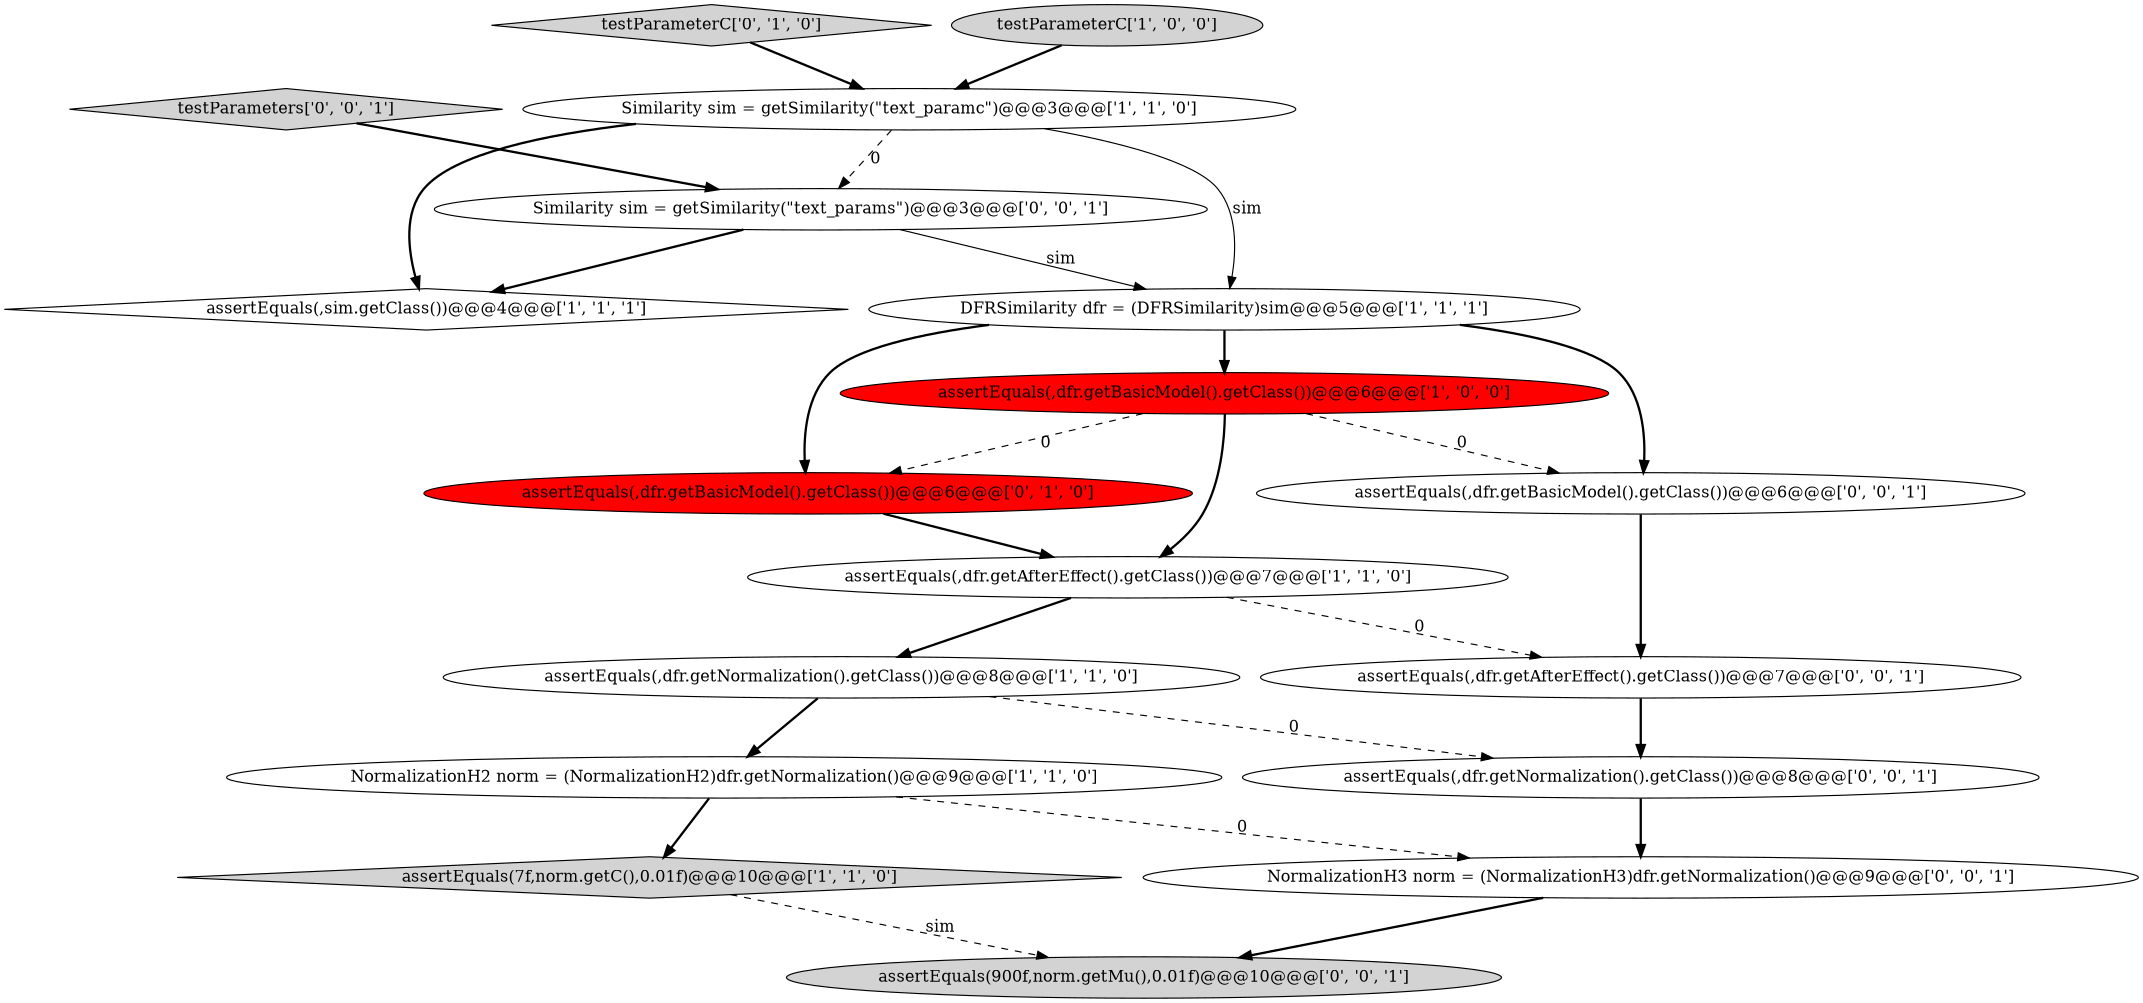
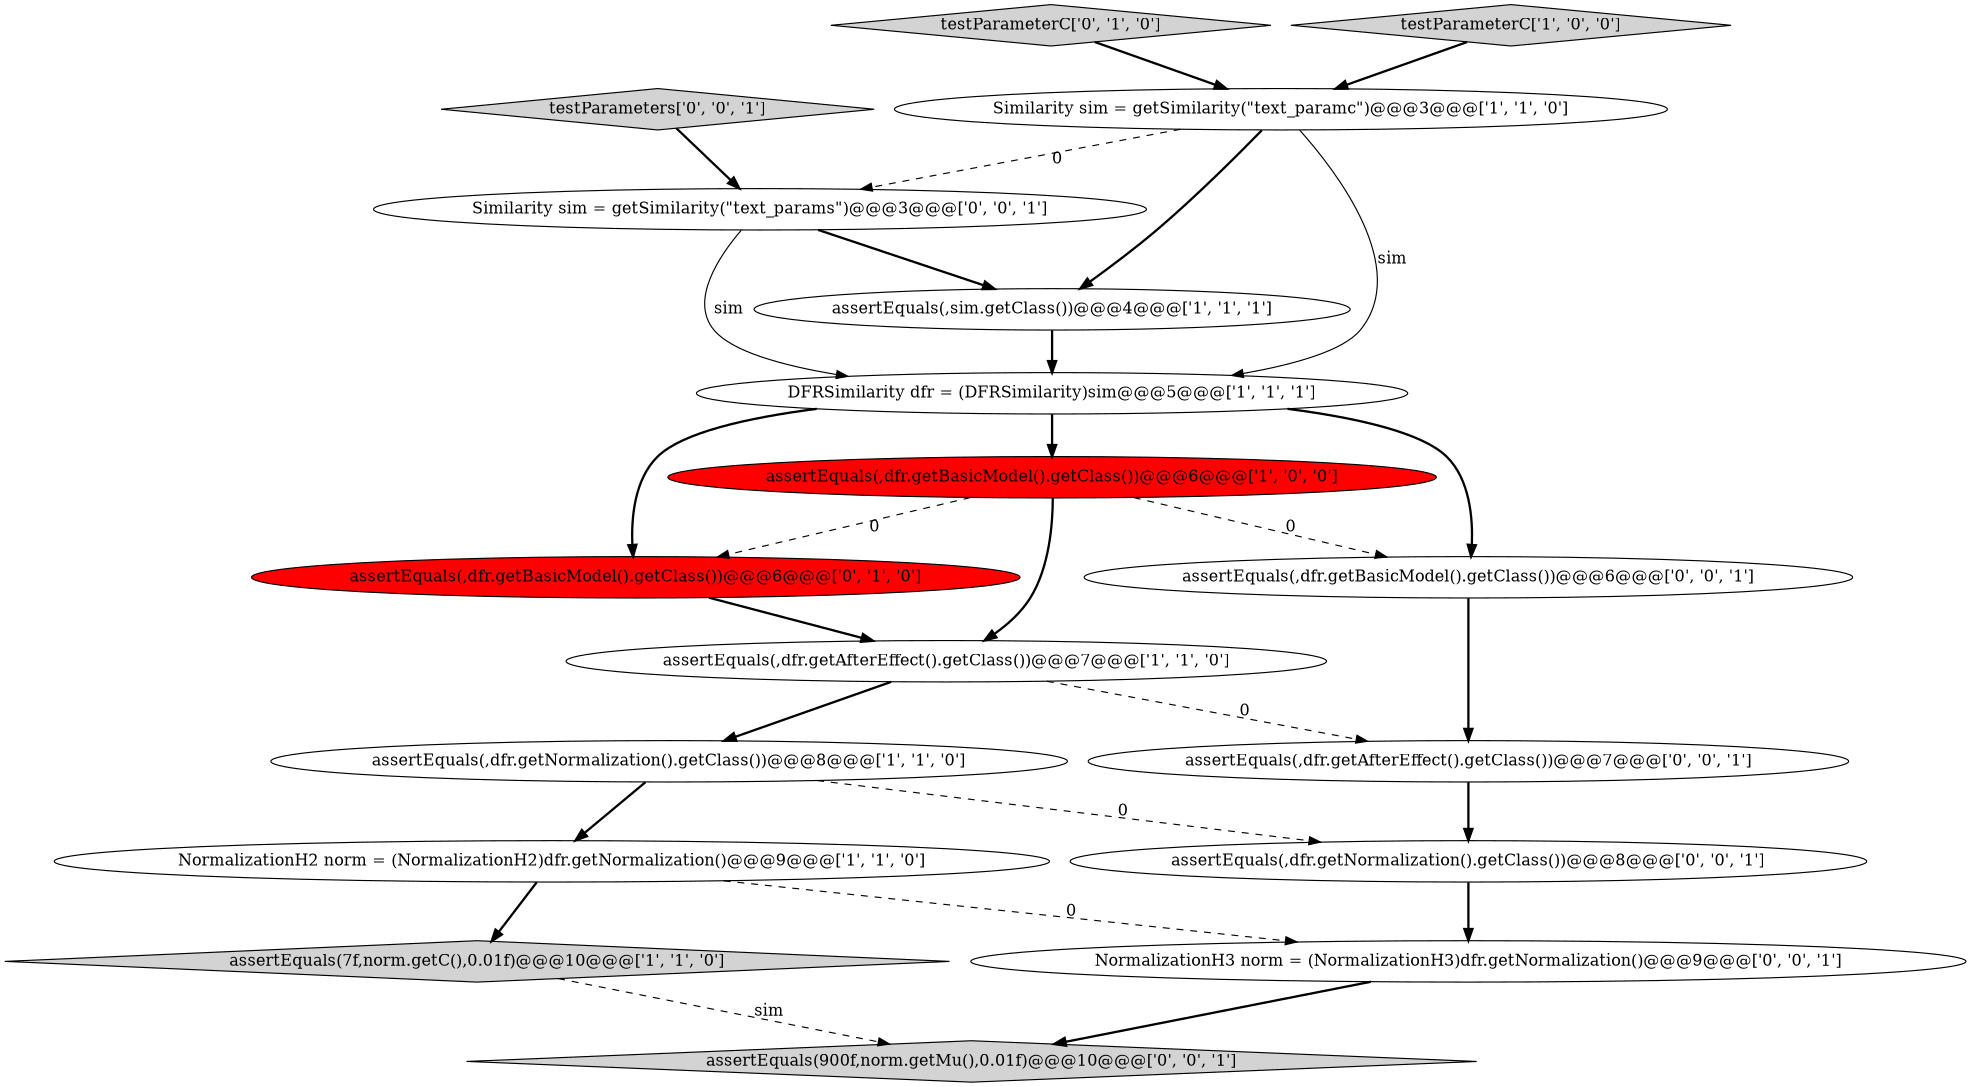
(1107, 25) -> (1511, 25)
(426, 309) -> (1052, 309)
none -> (1052, 346)
(1144, 977) -> (972, 1061)
